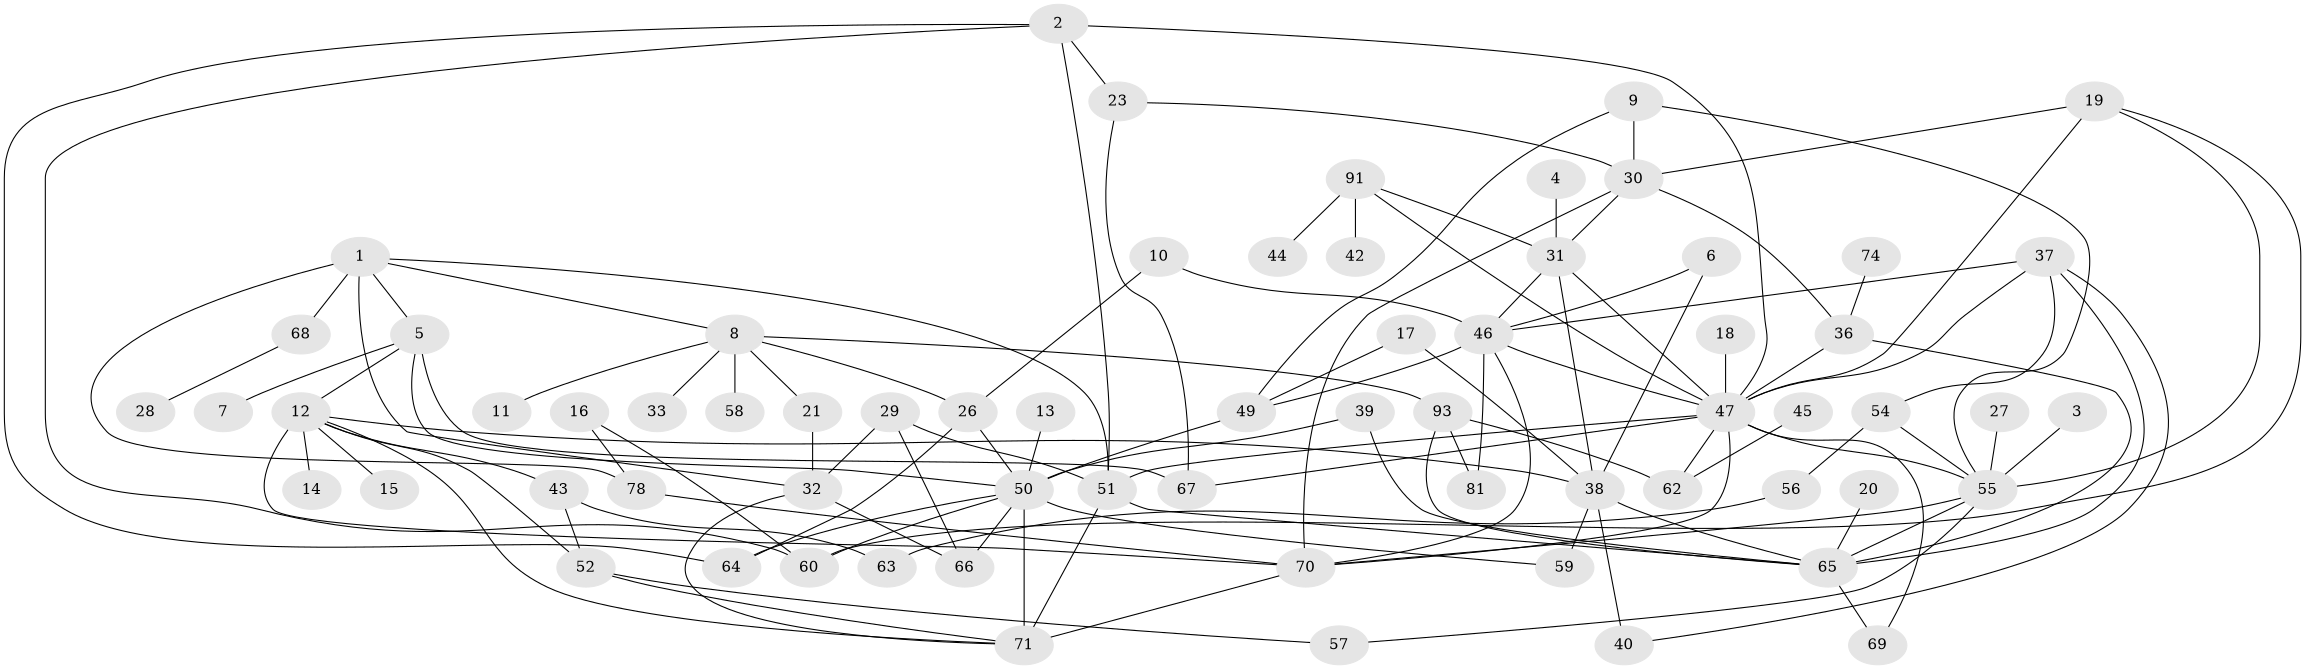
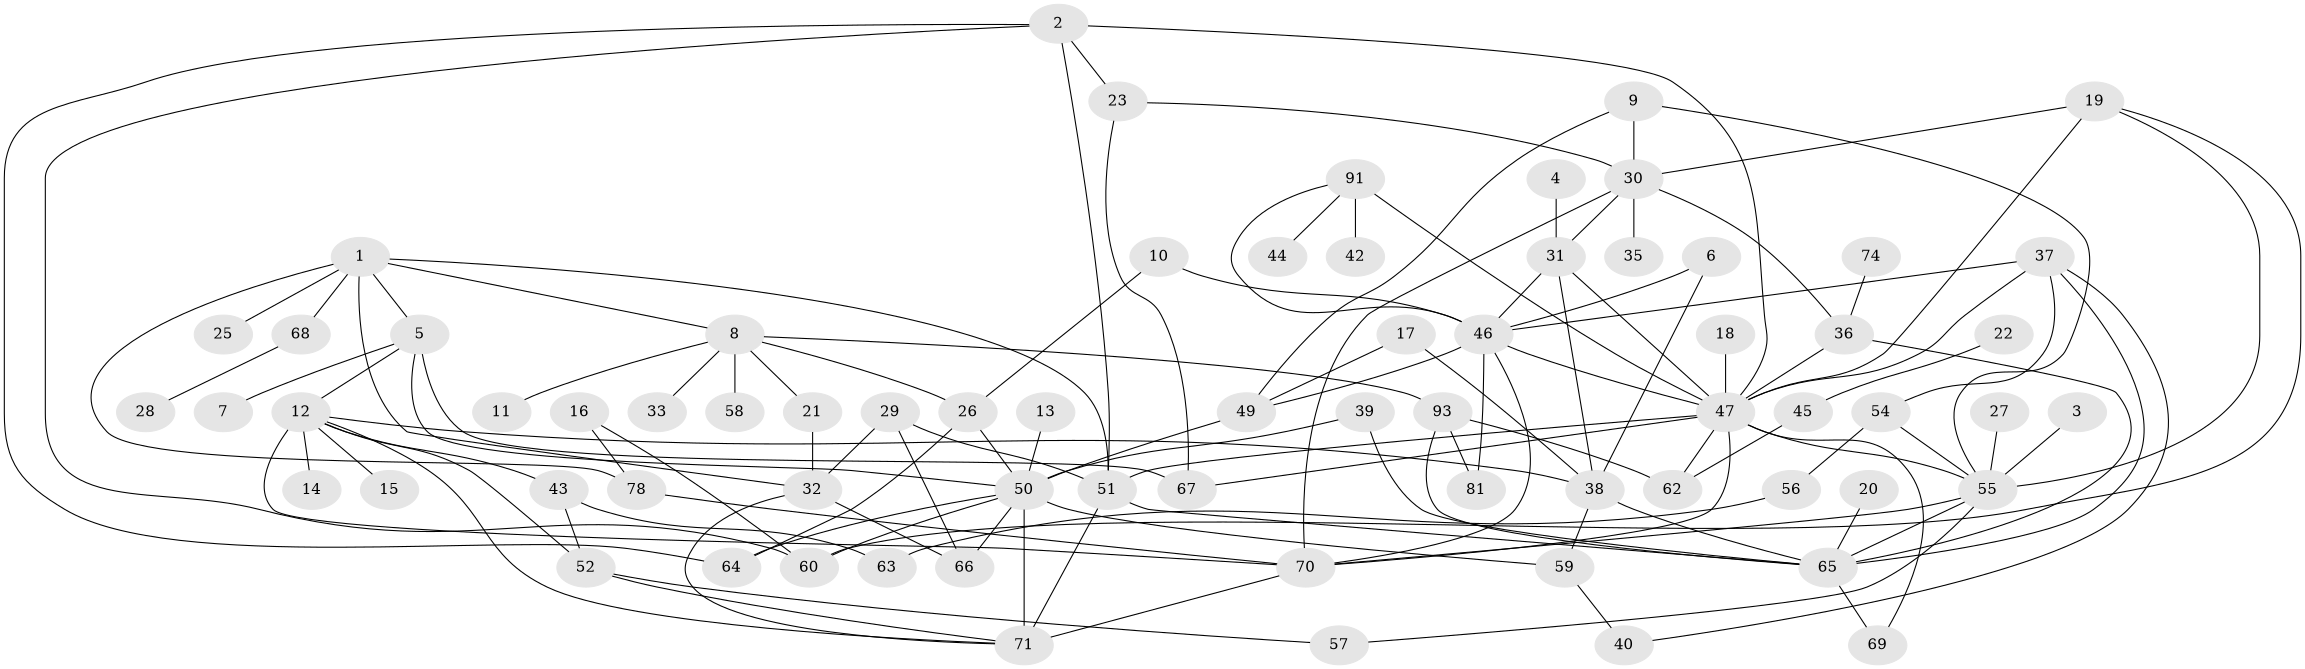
(1449, 214) -> (1273, 303)
none -> (1634, 257)
none -> (223, 335)
none -> (2004, 335)
(1610, 568) -> (1594, 606)
